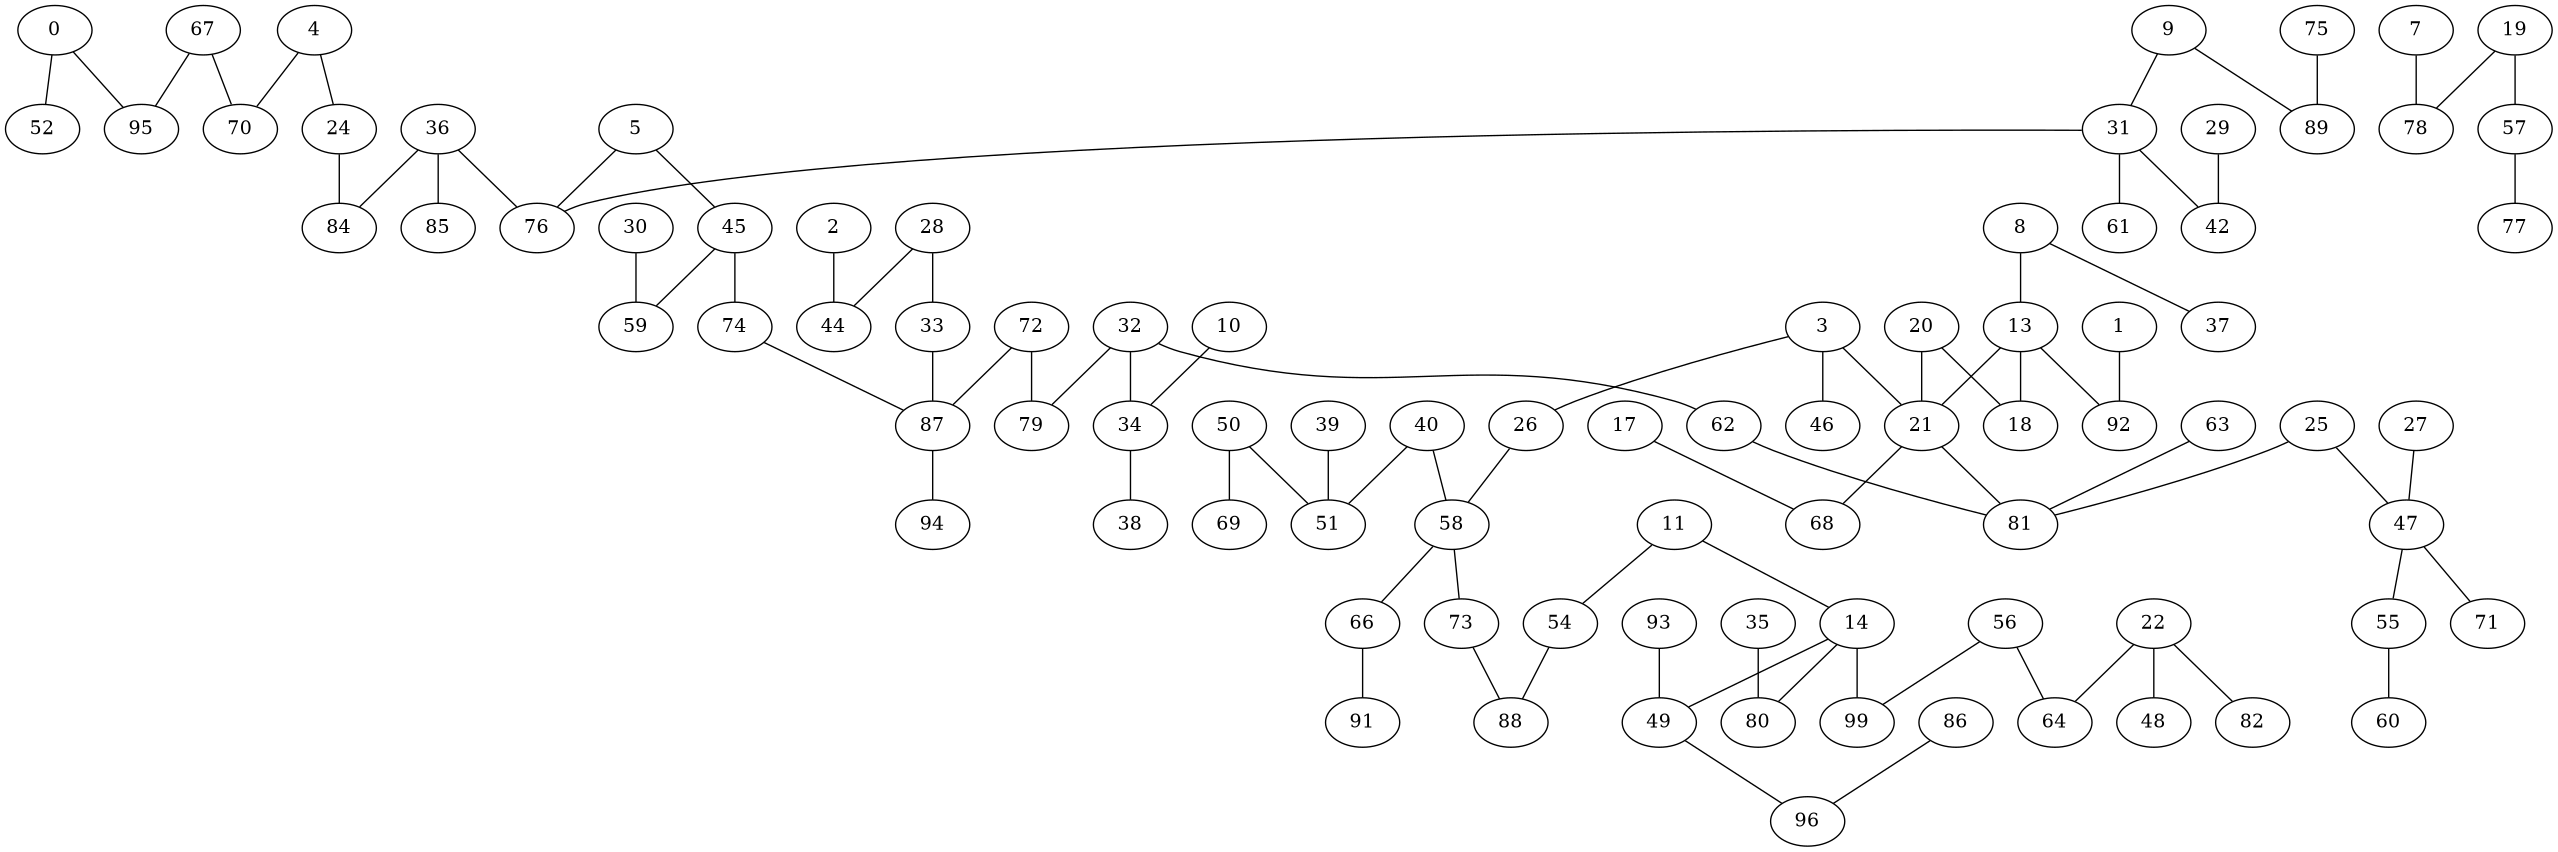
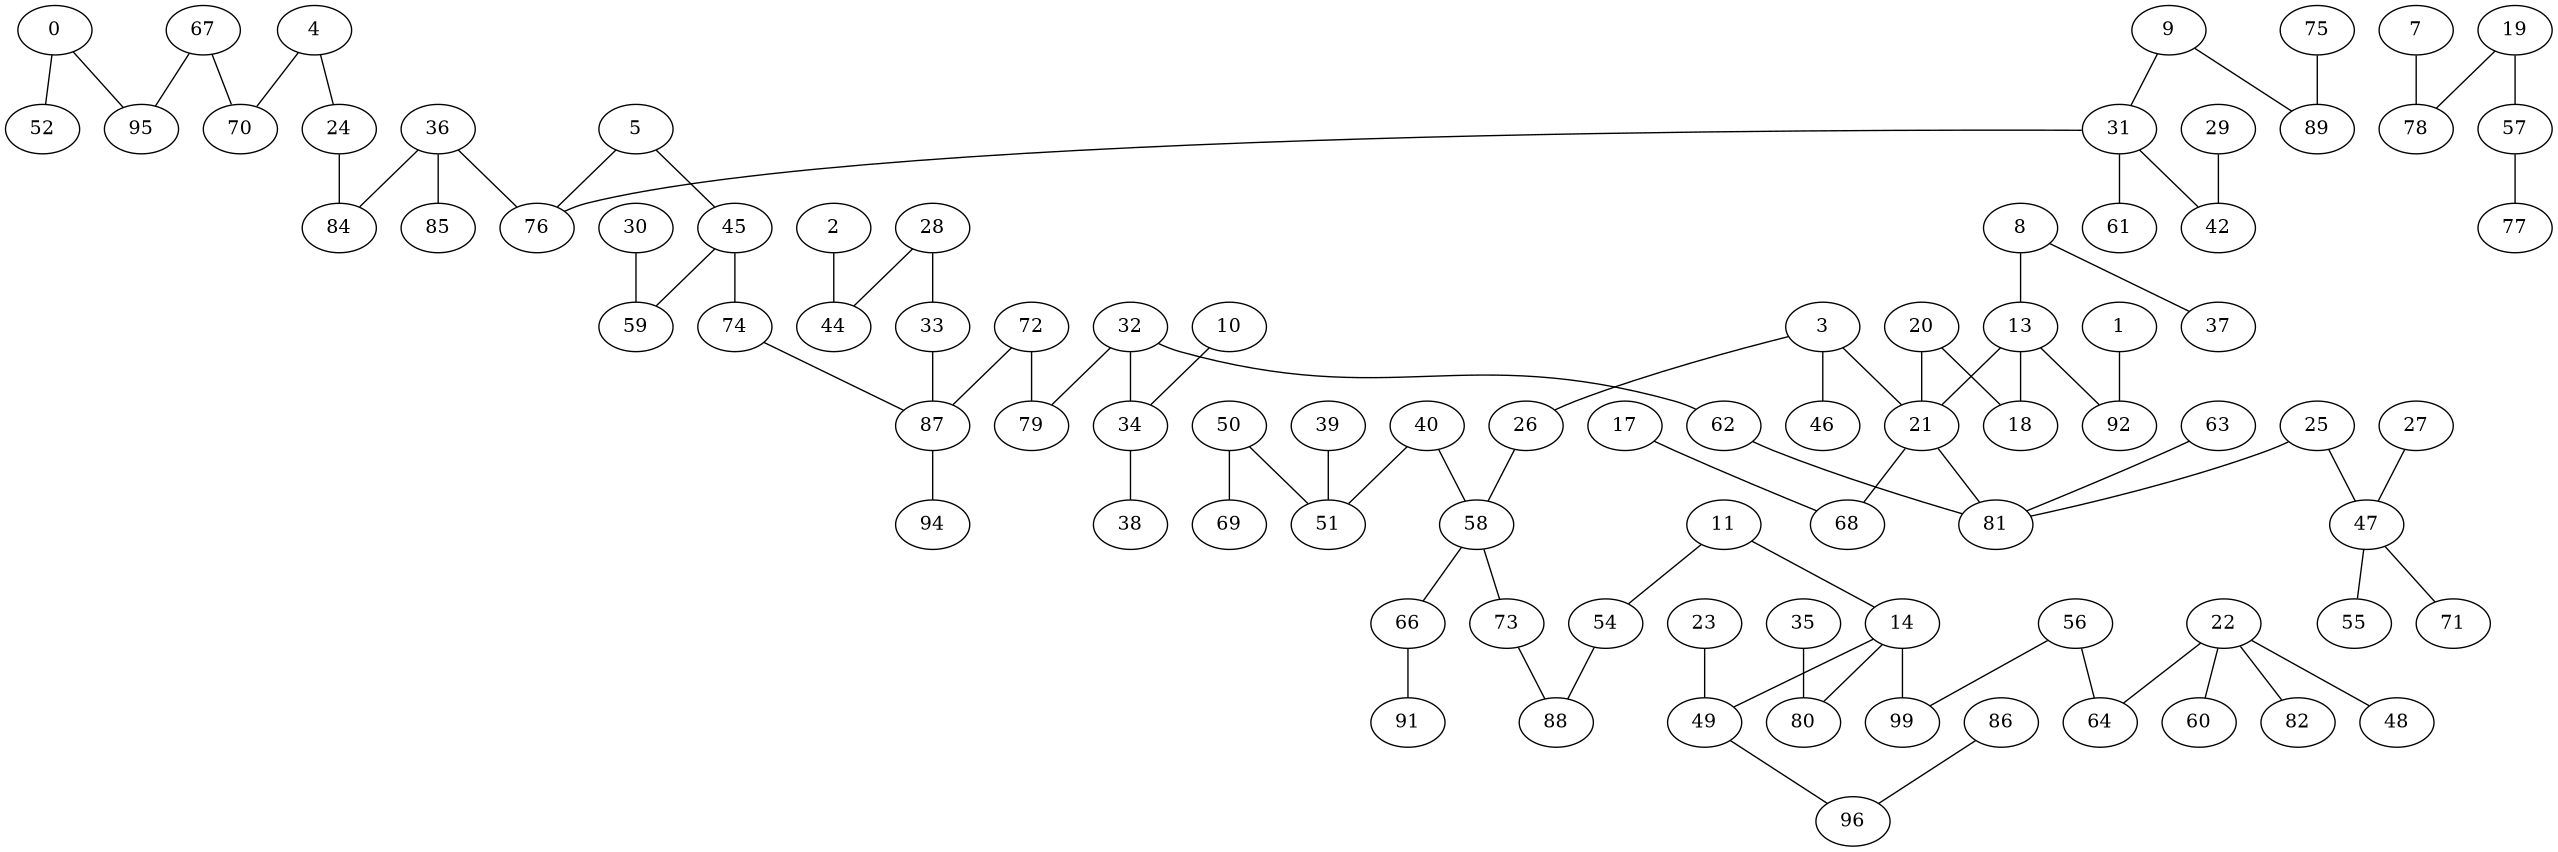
(1659, 624) -> (1705, 624)
(2389, 673) -> (2211, 673)
